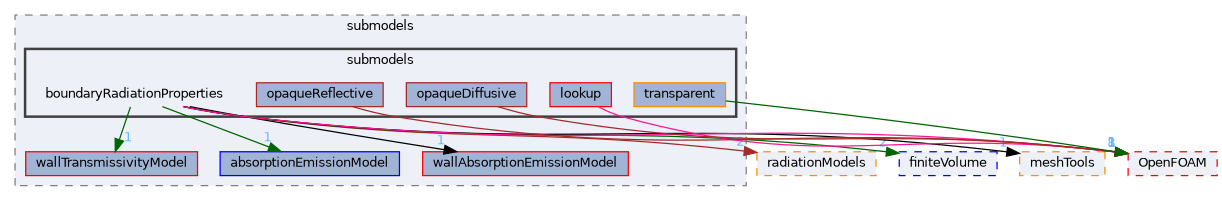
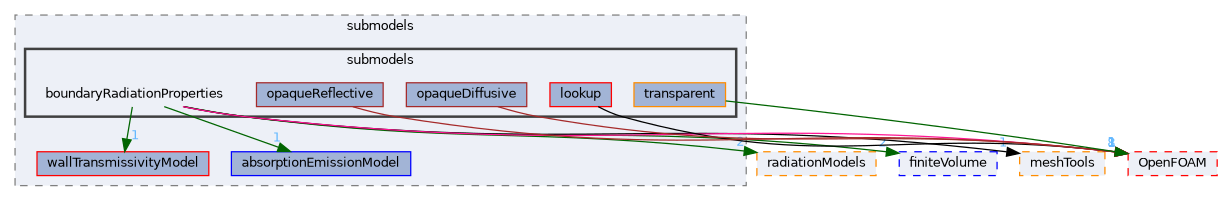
(464, 134) -> (464, 134)
(854, 146) -> (854, 146)
(525, 164) -> none
